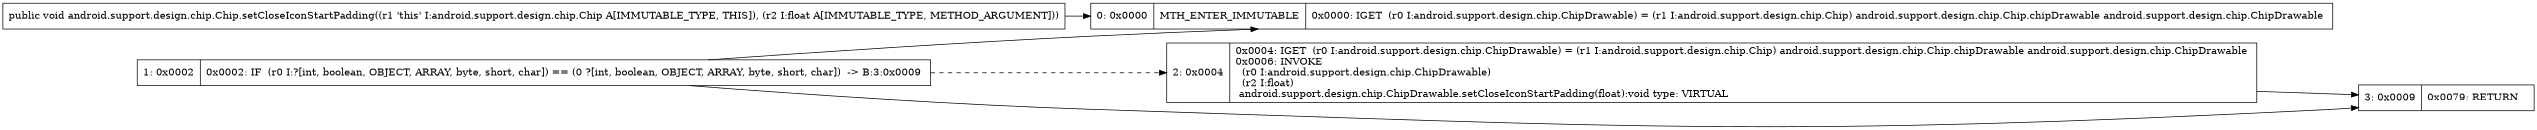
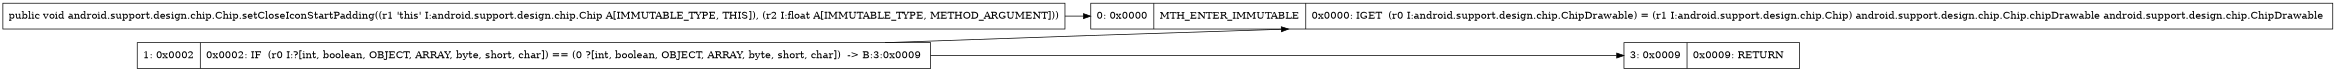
(1712, 73) -> none
(2478, 97) -> (1743, 55)
